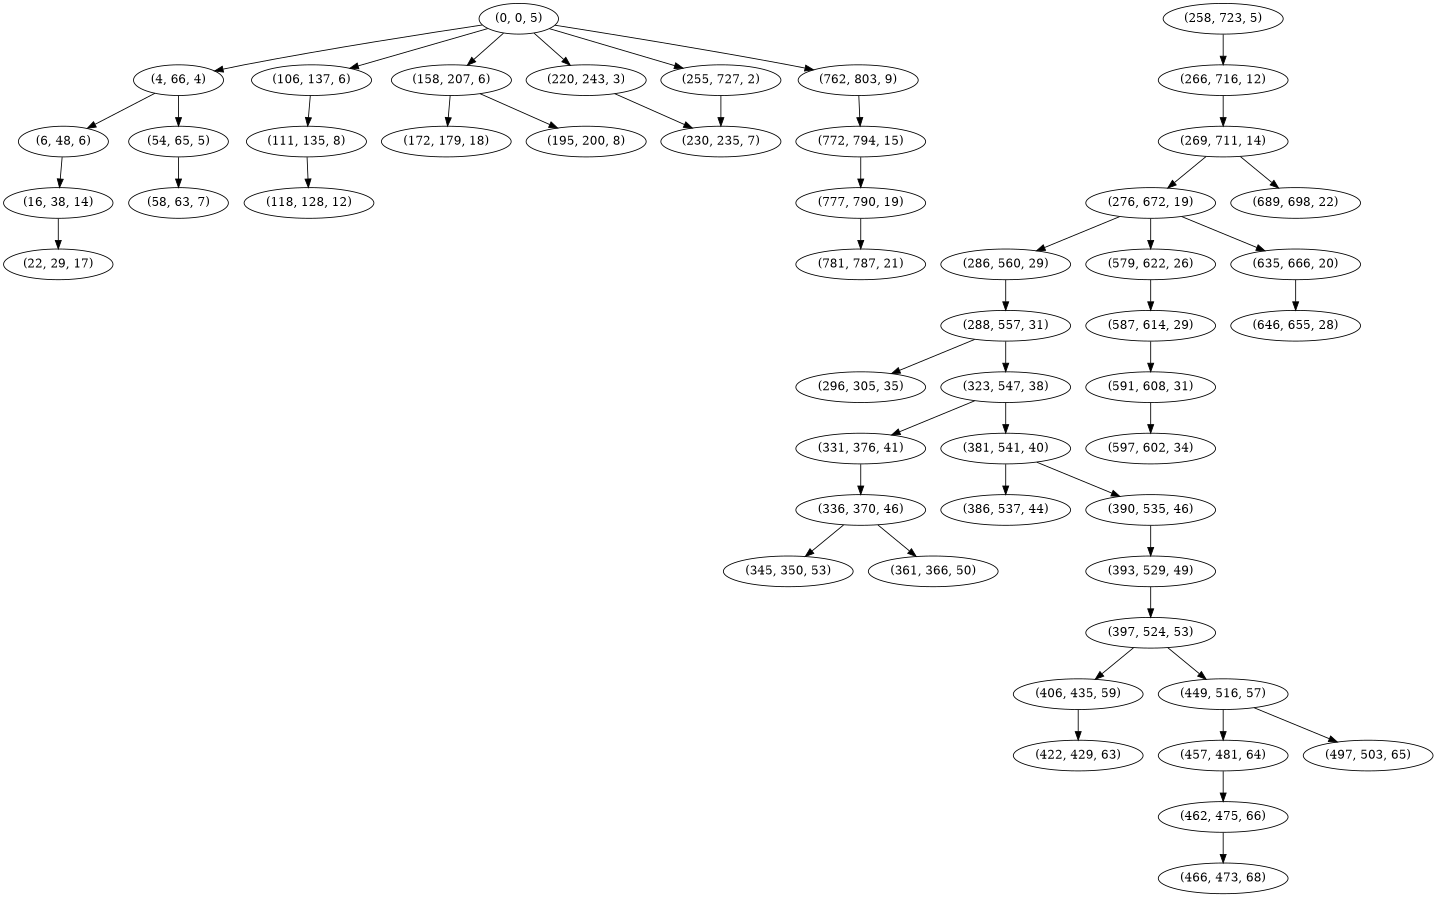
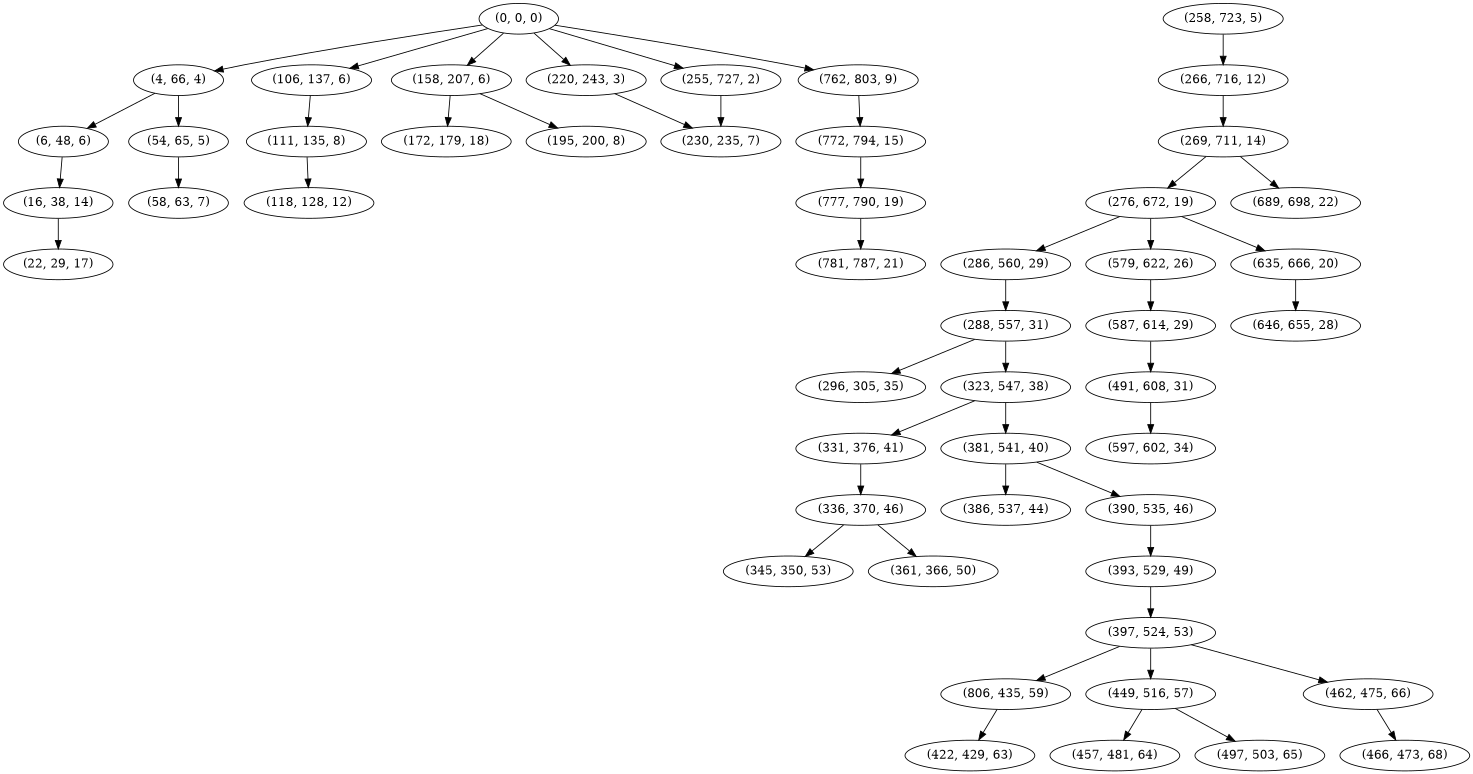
(519, 19) -> (519, 19)
(1151, 387) -> (1151, 387)
(1078, 694) -> (1006, 694)
(1223, 782) -> (1255, 662)
